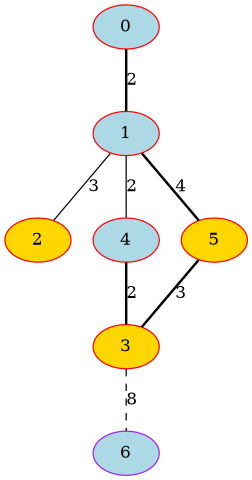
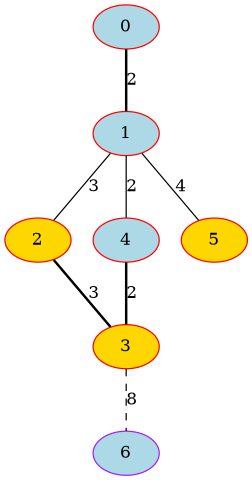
(170, 187) -> (170, 187)
(170, 293) -> (82, 293)
